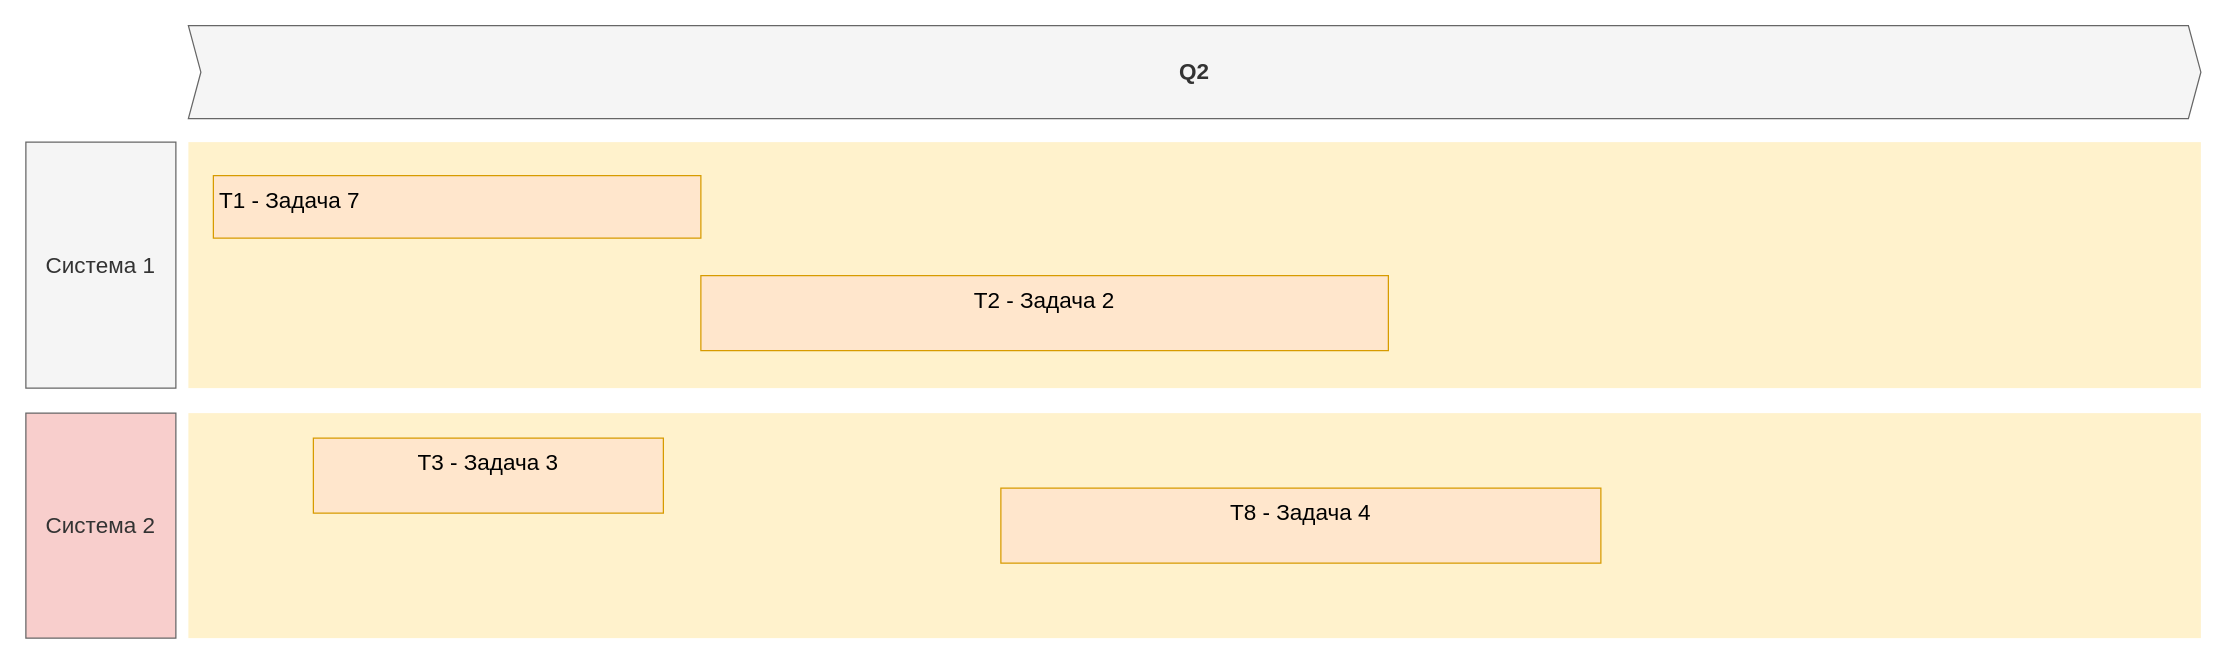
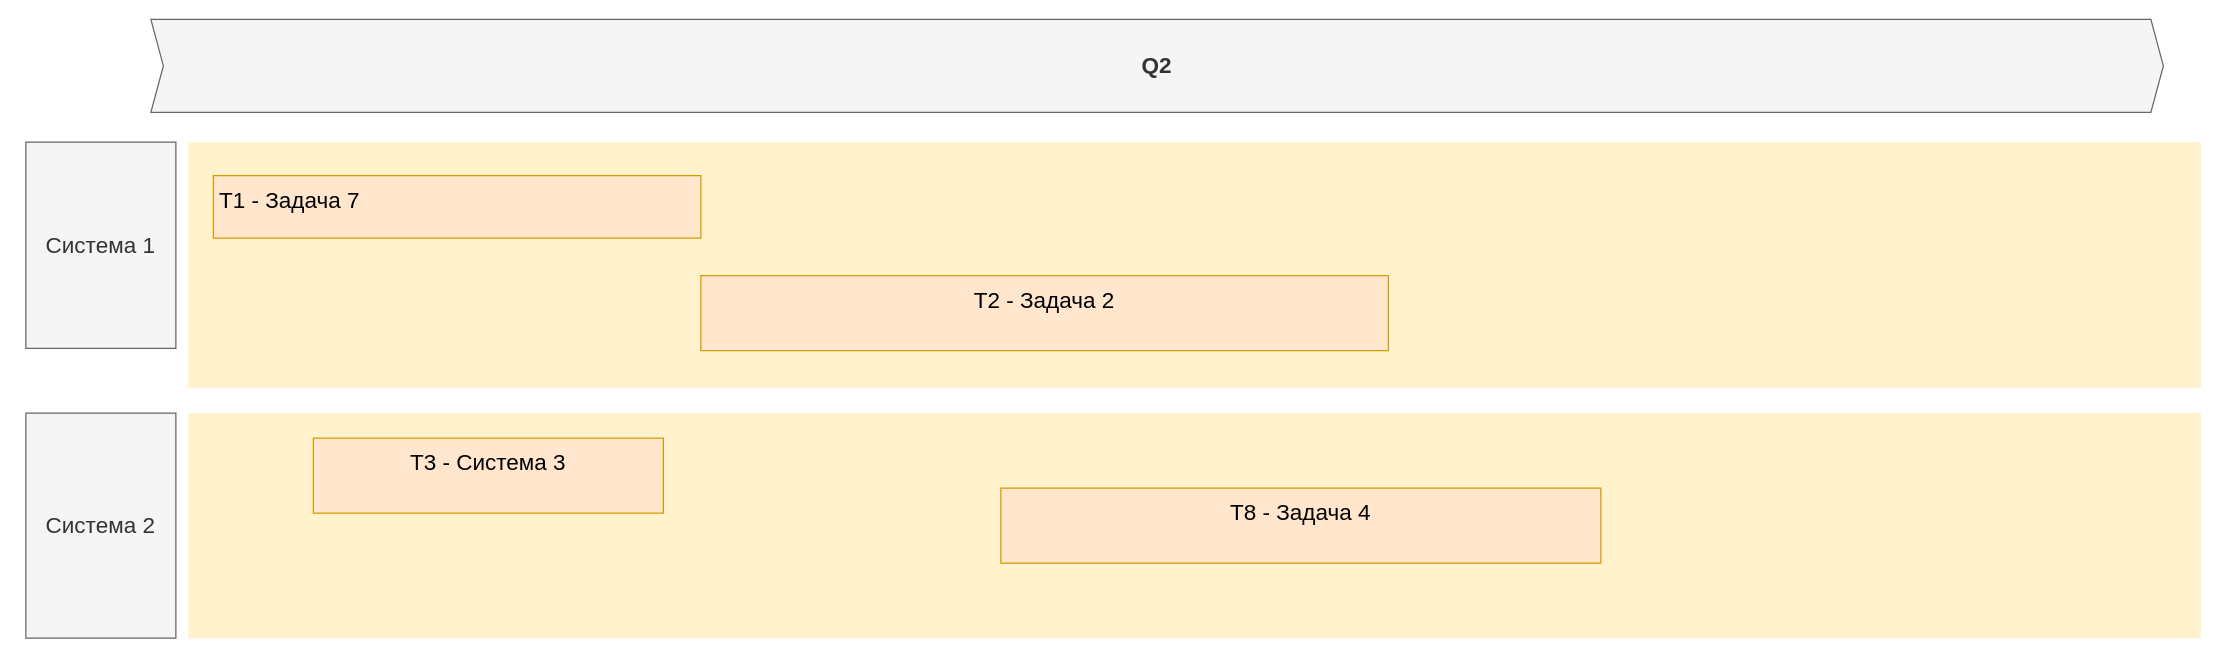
(1194, 72) -> (1157, 66)
(101, 265) -> (101, 245)
(488, 464) -> (488, 464)
(101, 526) -> (101, 526)
